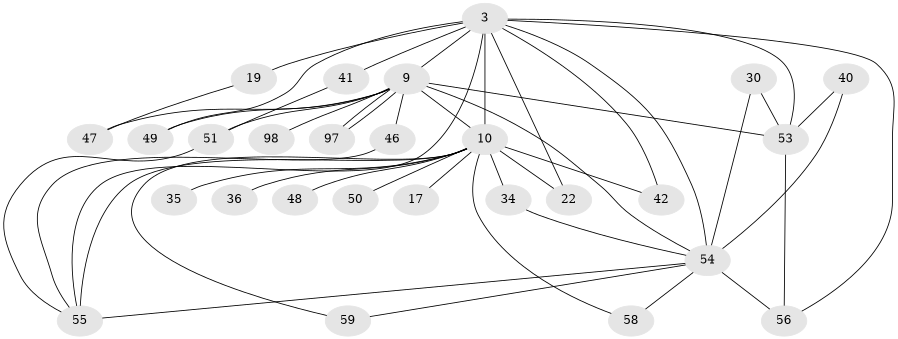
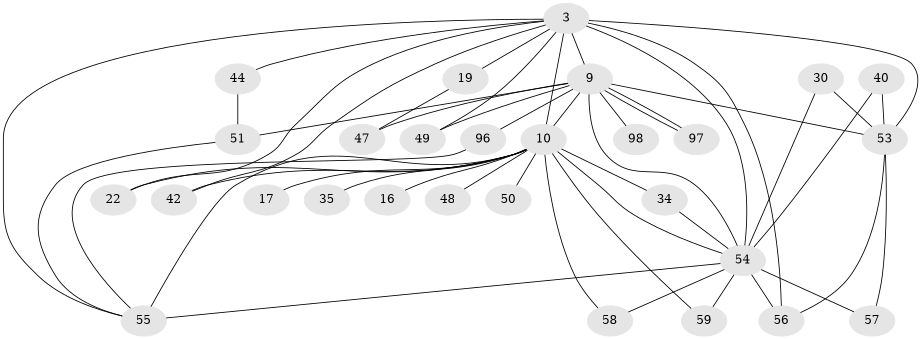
(346, 79) -> (238, 79)
(393, 139) -> (483, 139)
(235, 200) -> (387, 200)
none -> (633, 214)
none -> (872, 321)
